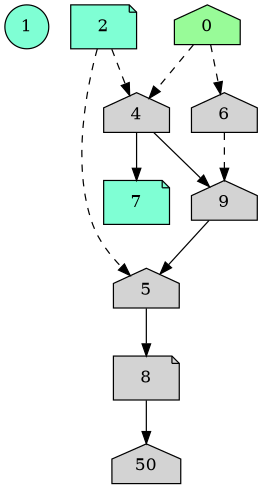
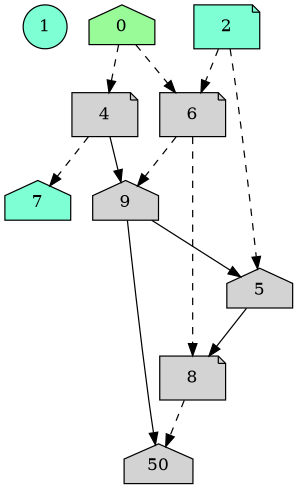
(118, 66) -> (212, 65)
(137, 115) -> (105, 115)
(224, 115) -> (193, 115)
(137, 150) -> (73, 157)
(137, 202) -> (38, 202)
none -> (193, 235)
none -> (140, 327)
(146, 416) -> (177, 418)
